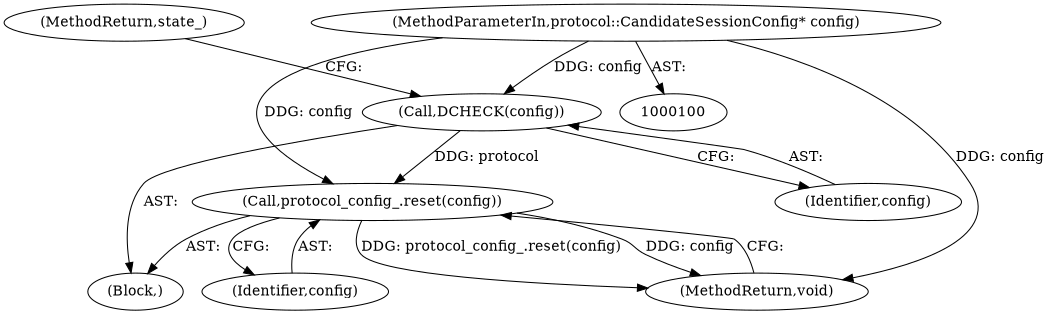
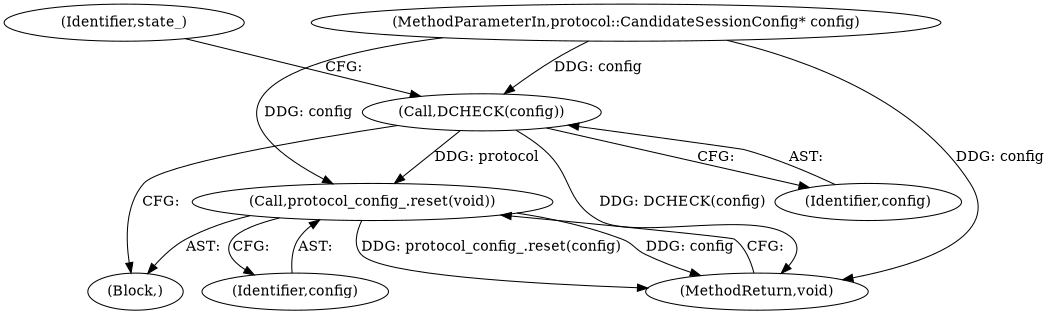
(124, 23) -> (124, 23)
(673, 112) -> none
(163, 202) -> (163, 202)
(373, 202) -> (373, 202)
none -> (685, 226)
